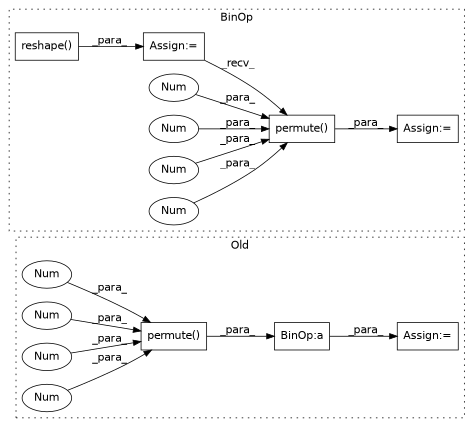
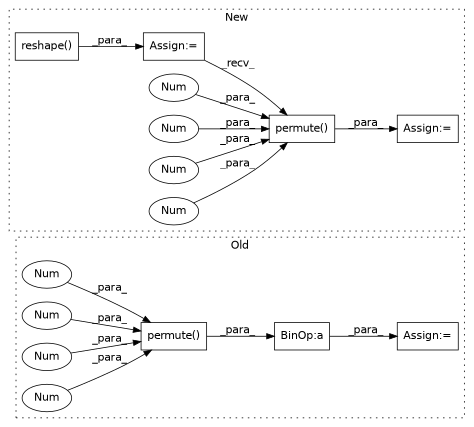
(237, 18) -> (237, 18)
